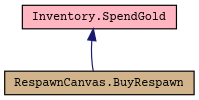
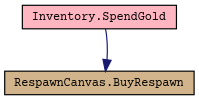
(92, 56) -> (107, 44)
